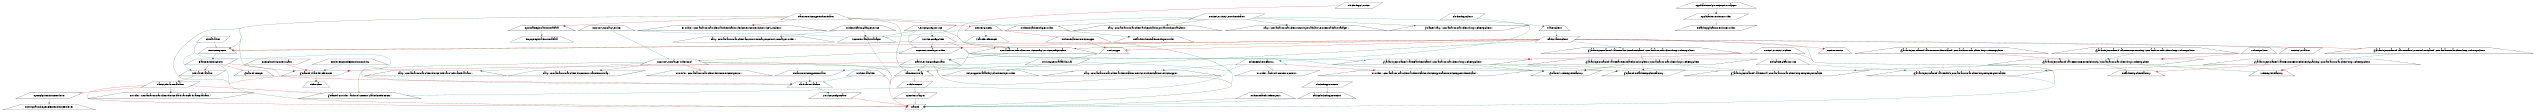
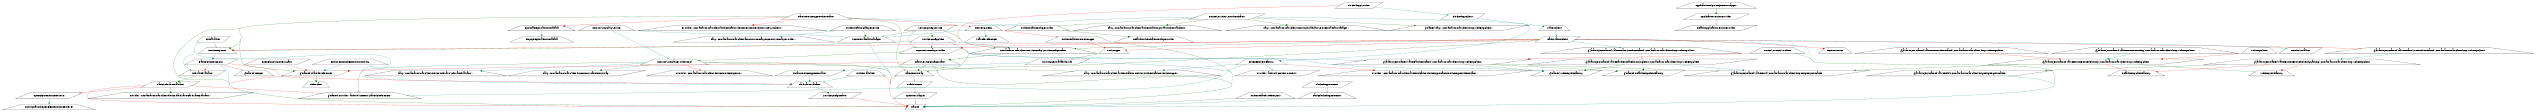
none -> (1410, 11)
(1783, 62) -> none
(991, 73) -> none
